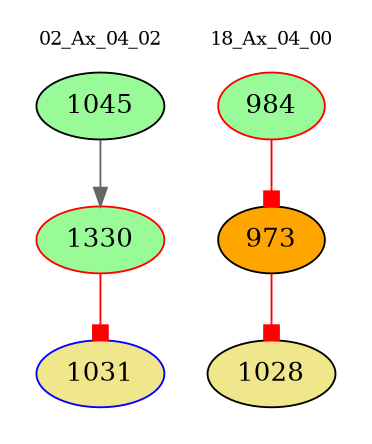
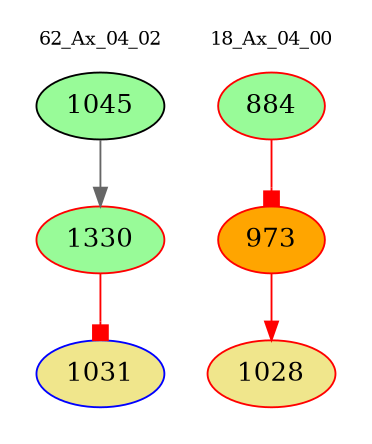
(100, 40) -> (100, 40)
(272, 106) -> (272, 106)
(272, 240) -> (272, 240)
(272, 298) -> (272, 298)
(272, 374) -> (272, 374)
